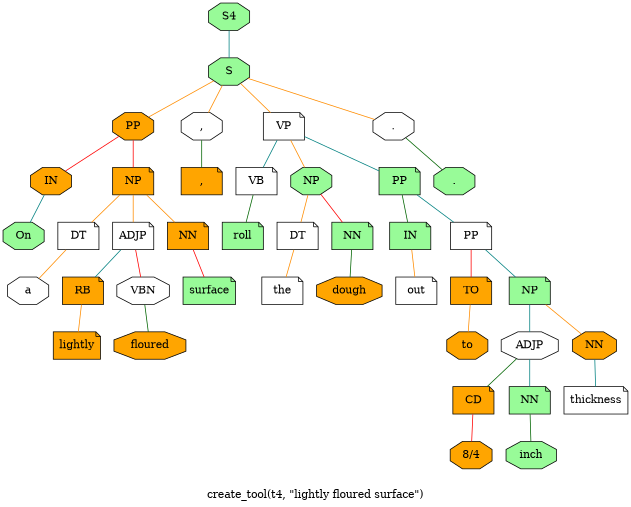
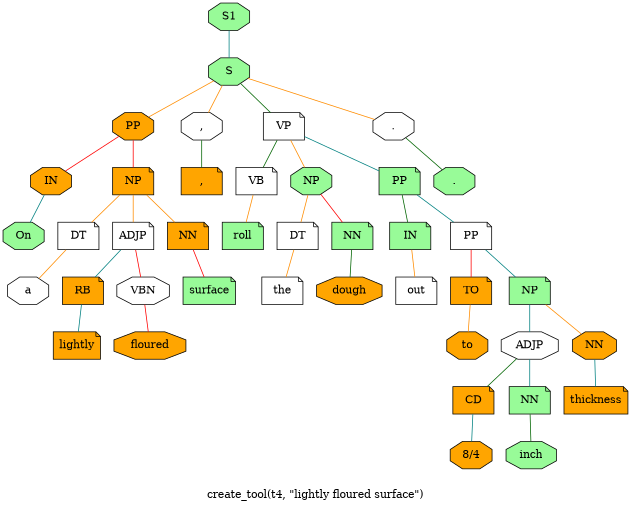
(229, 17) -> (229, 17)
(256, 98) -> (256, 98)
(270, 154) -> (270, 154)
(250, 209) -> (250, 209)
(80, 318) -> (80, 318)
(147, 318) -> (147, 318)
(596, 400) -> (596, 400)
(472, 428) -> (472, 428)
